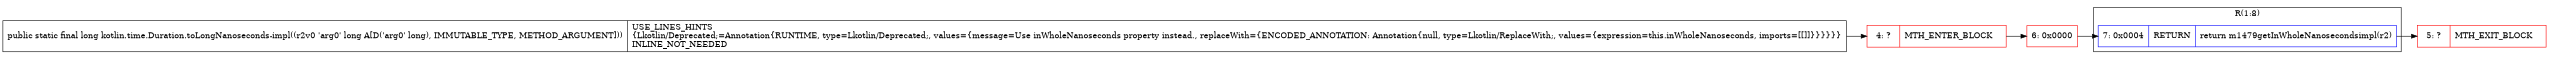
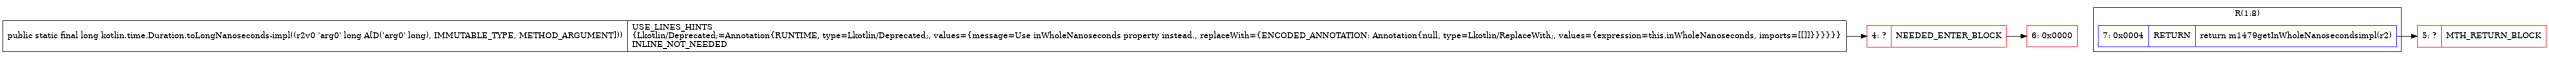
(1949, 36) -> (1949, 36)
(2085, 36) -> none
(2494, 36) -> (2494, 36)
